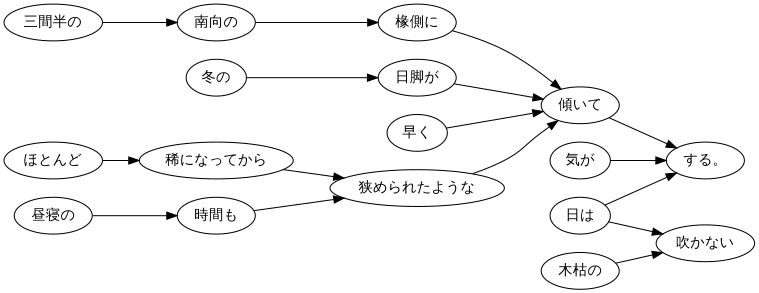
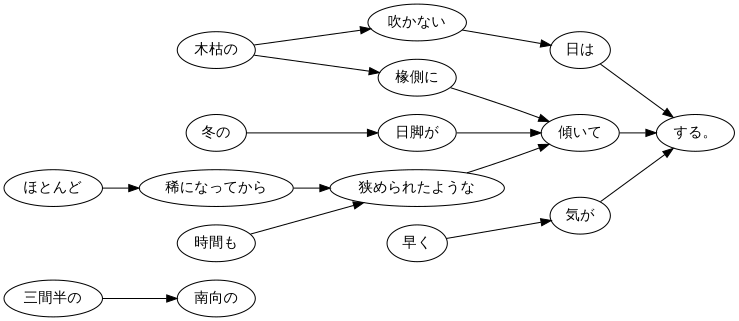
(312, 22) -> (312, 63)
(489, 121) -> (494, 230)
(53, 216) -> none
(630, 227) -> (501, 37)
